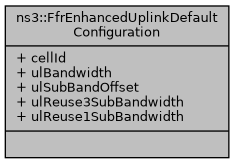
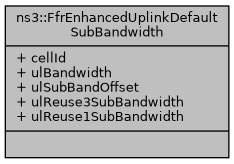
(117, 33) -> (117, 33)
